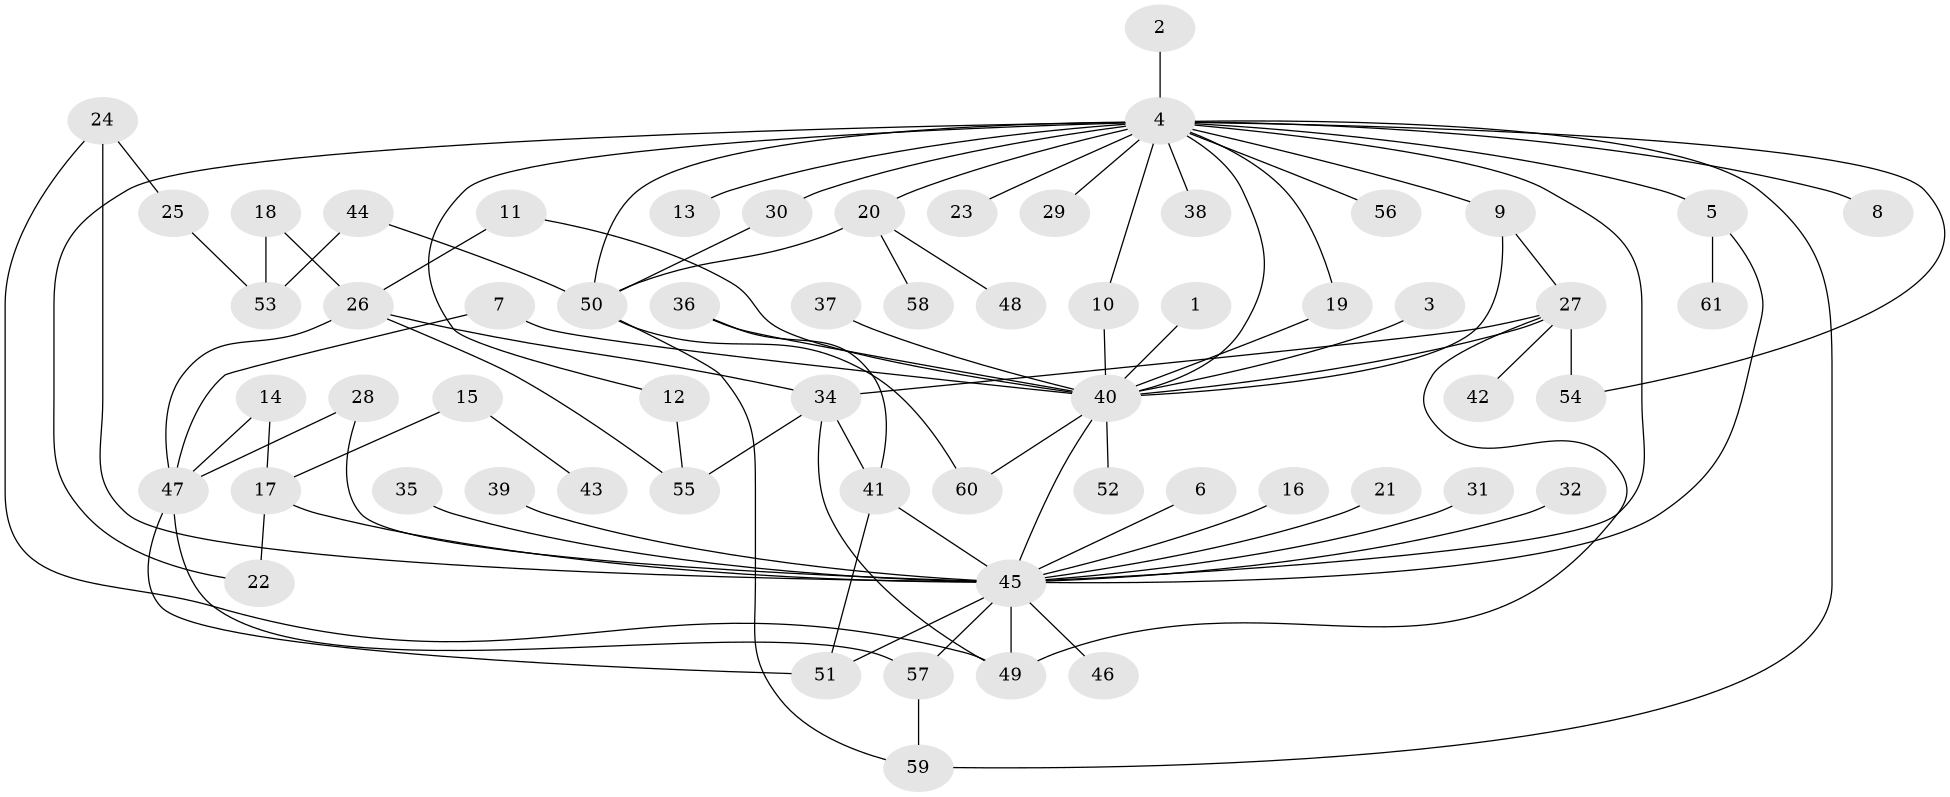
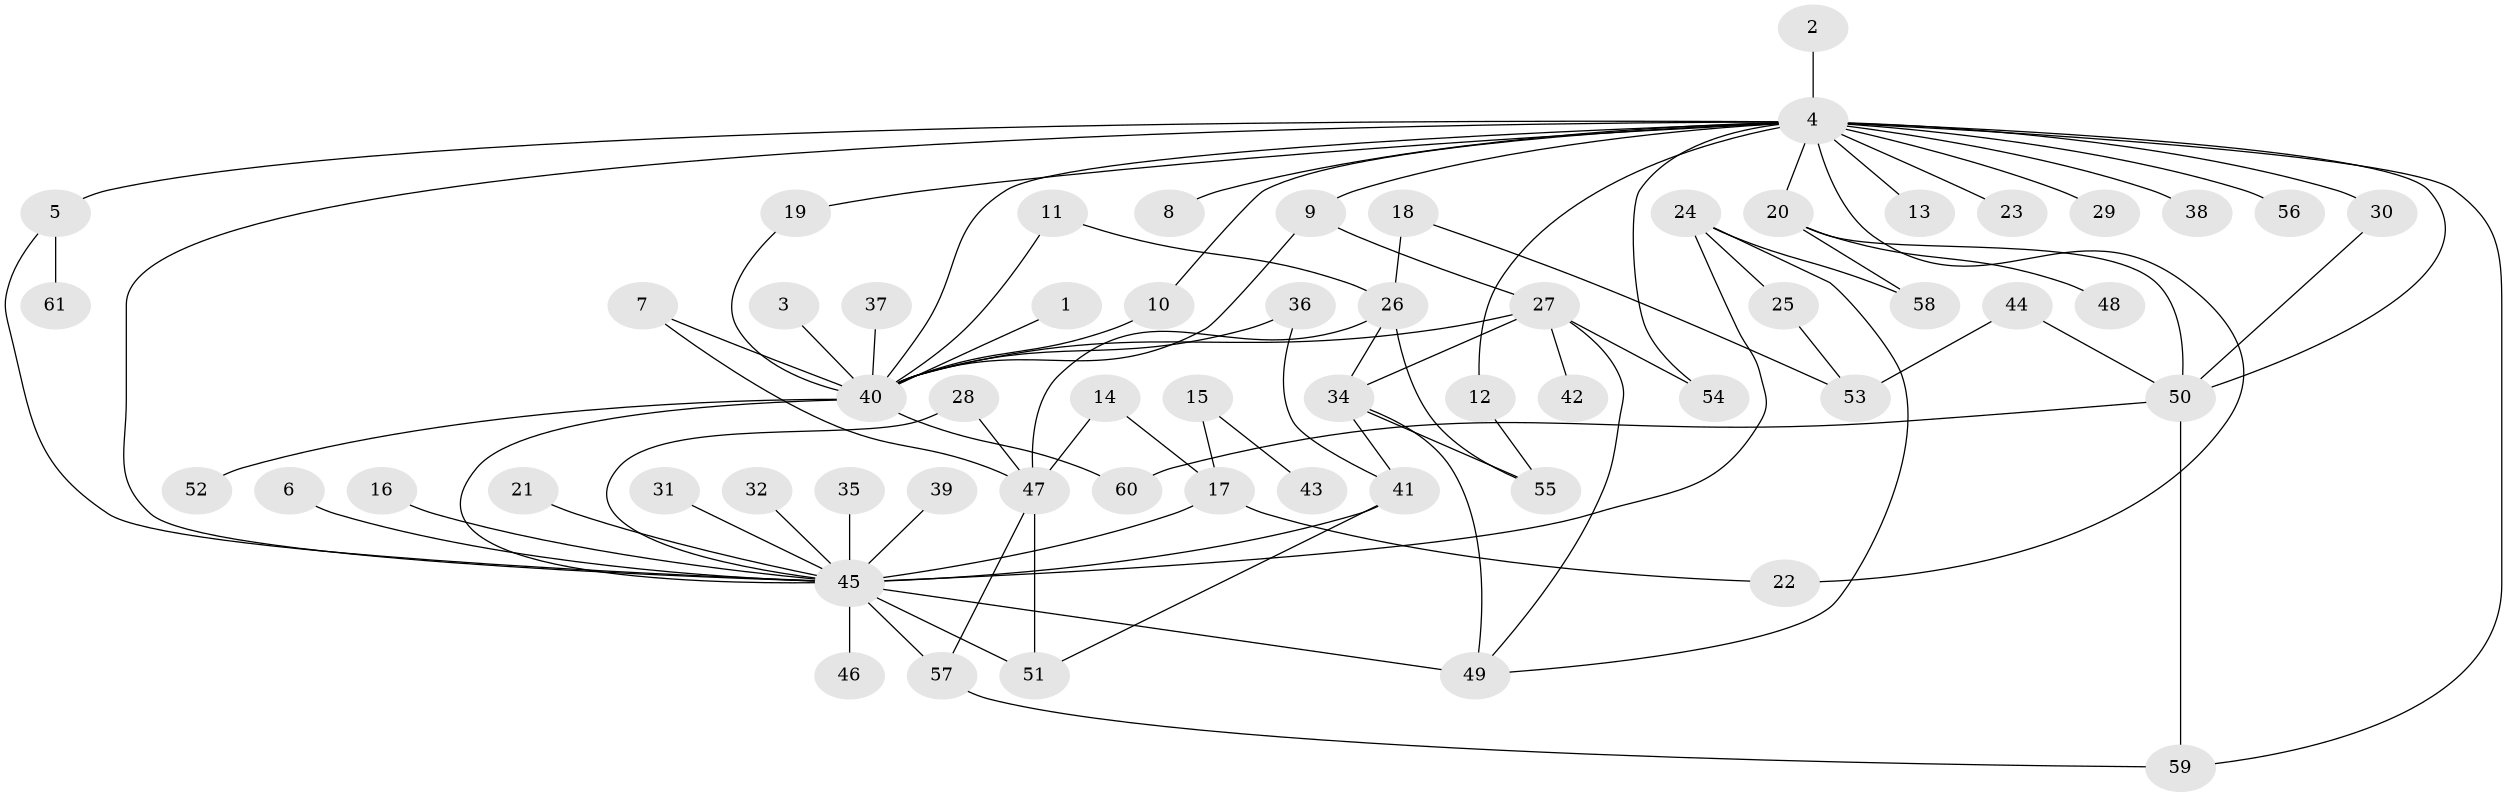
none -> (1805, 261)
